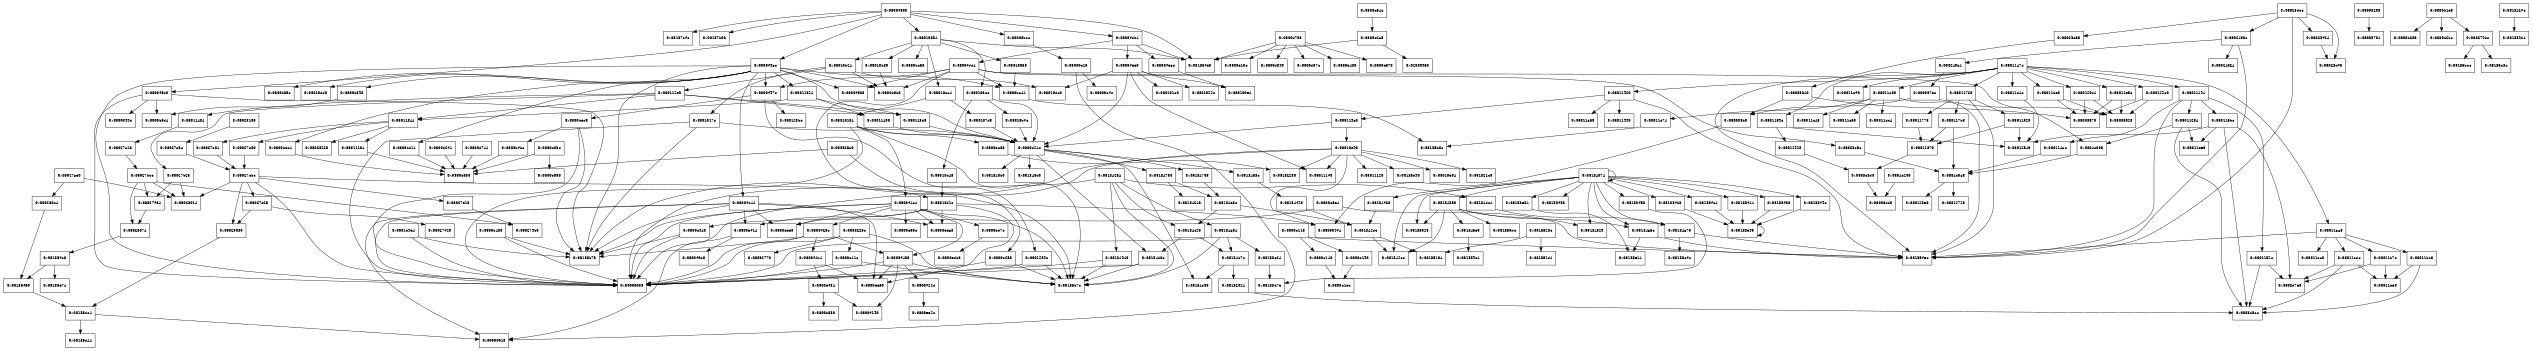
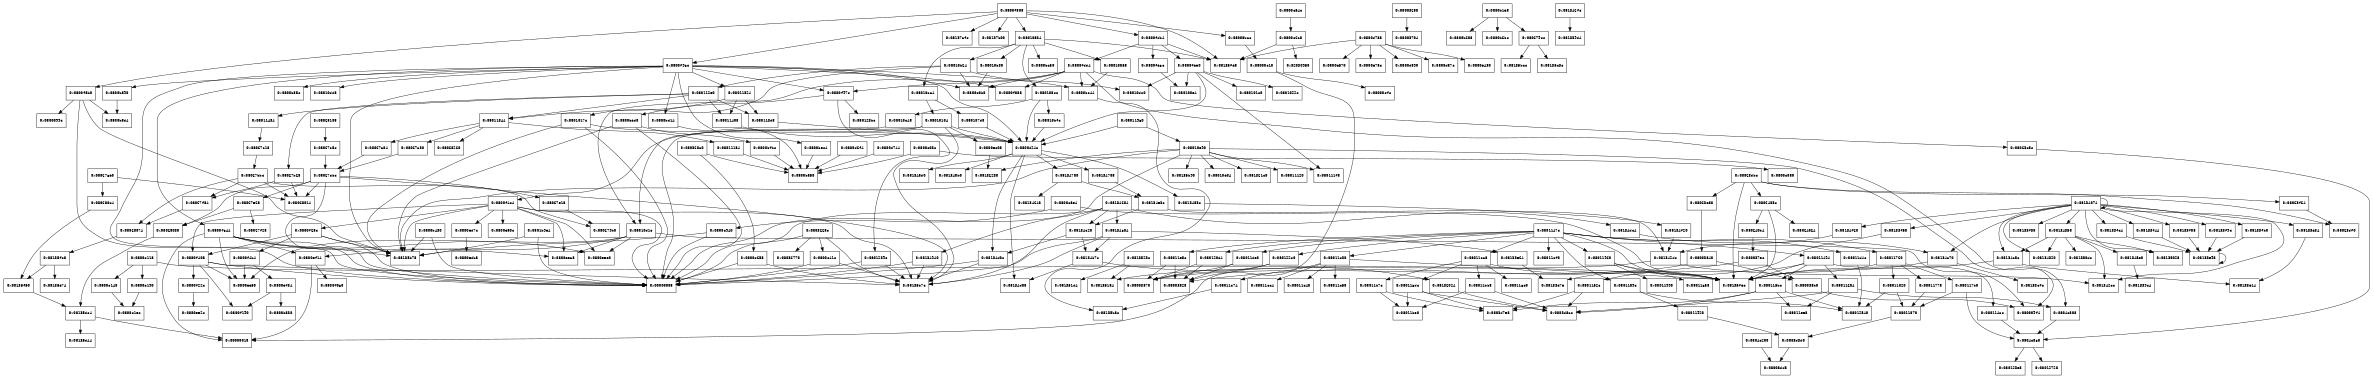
(1236, 66) -> (1371, 66)
(1485, 107) -> none
